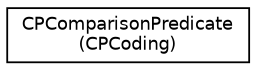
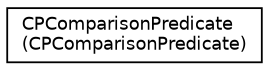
(128, 35) -> (135, 35)
